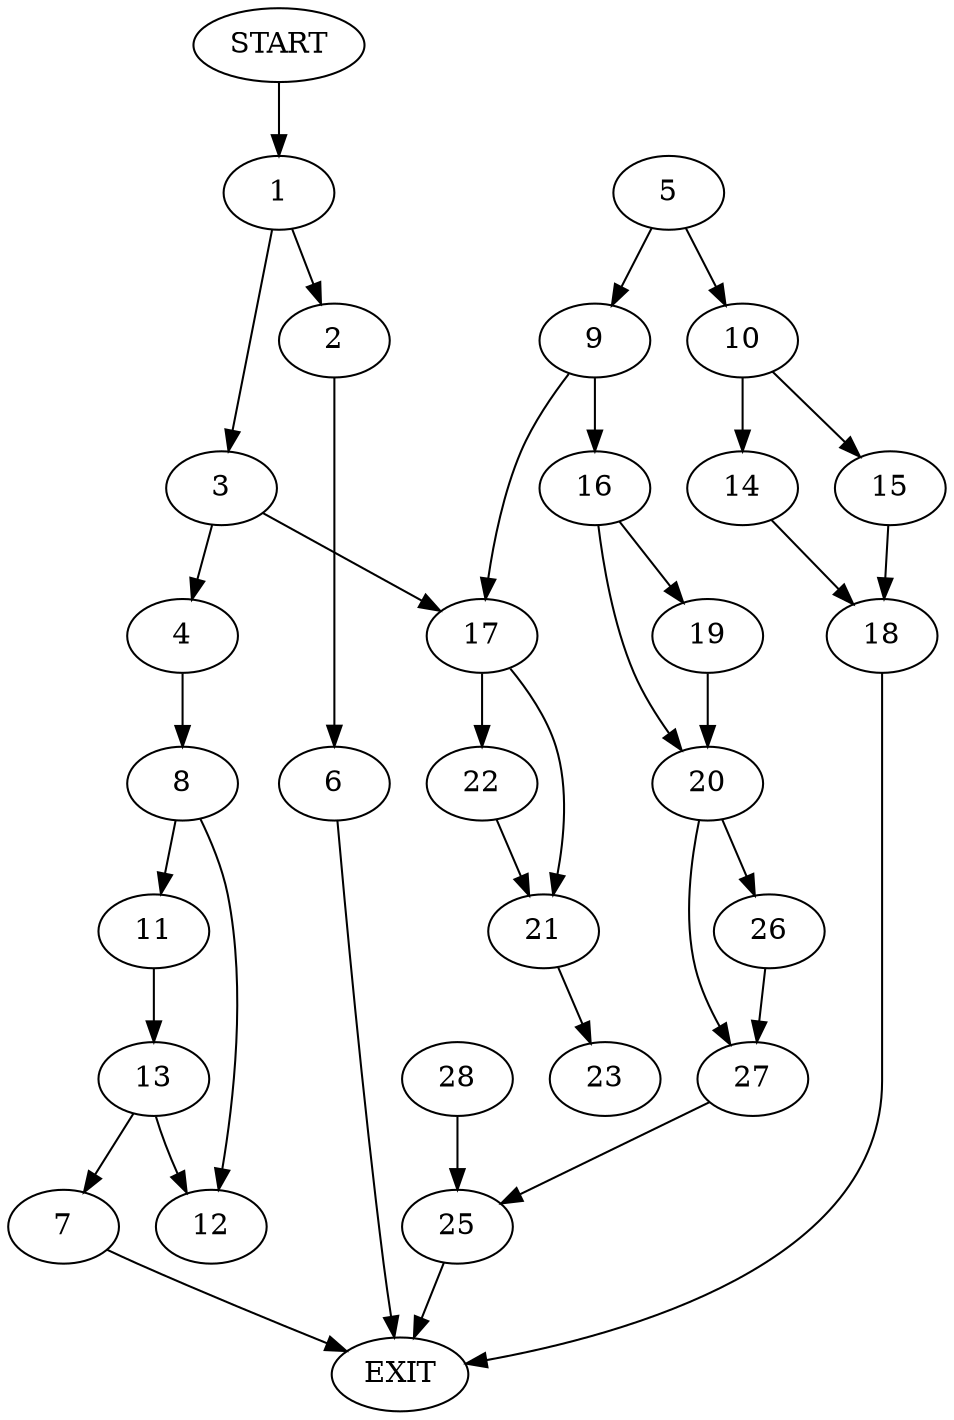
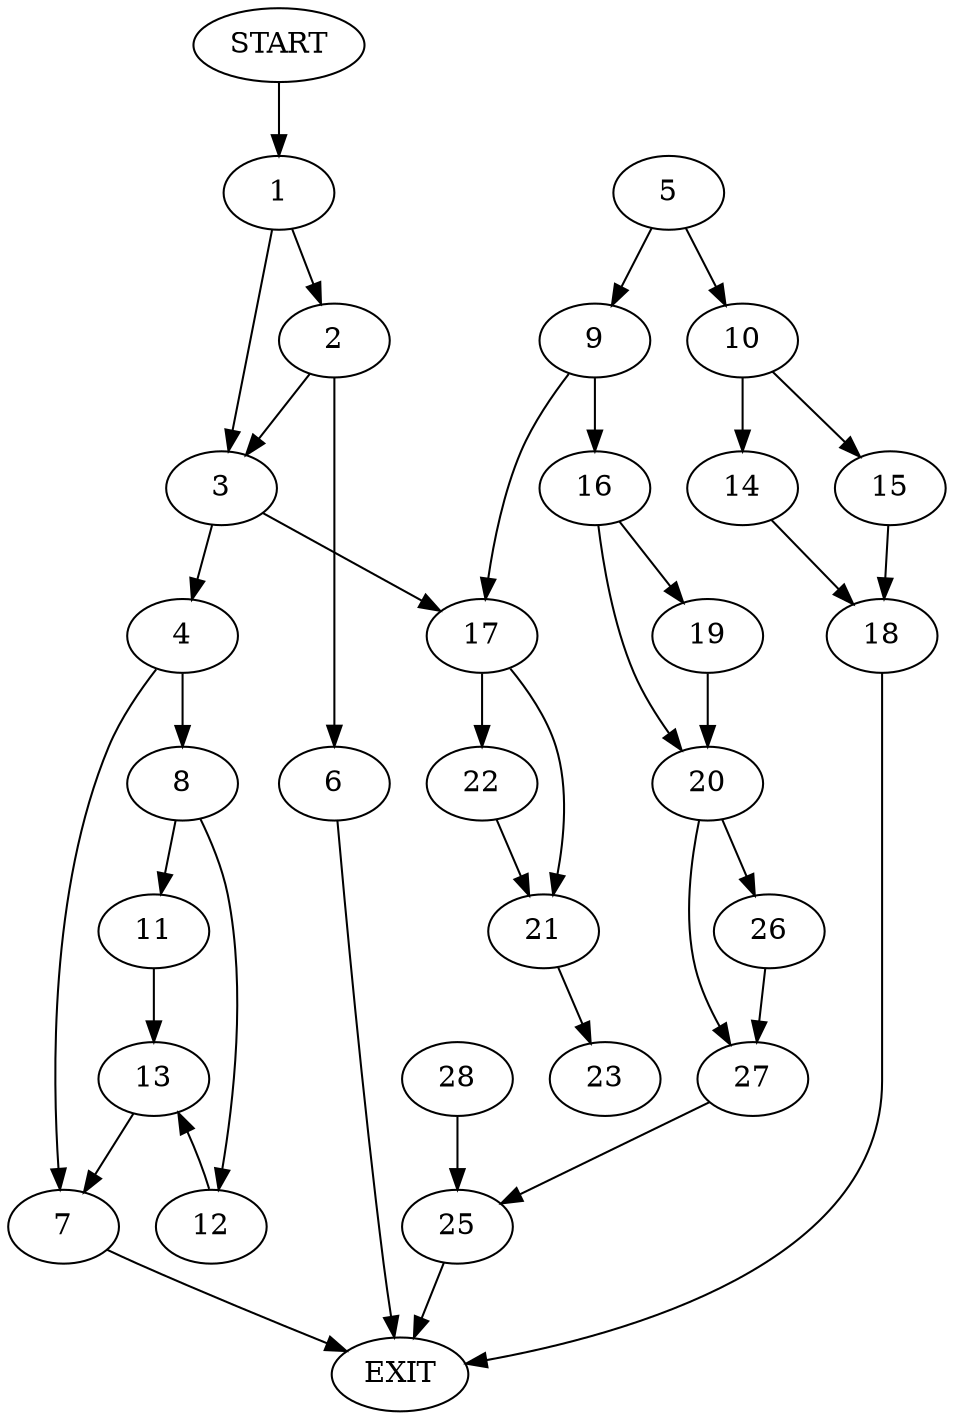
none -> (284, 406)
none -> (67, 910)
(166, 1146) -> (199, 1160)
